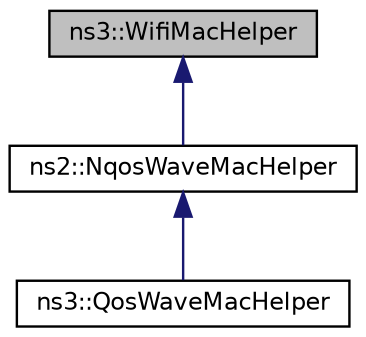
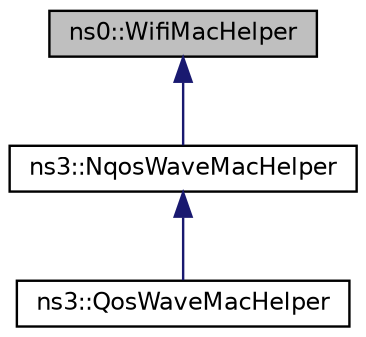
(183, 34) -> (183, 34)
(183, 169) -> (183, 169)
